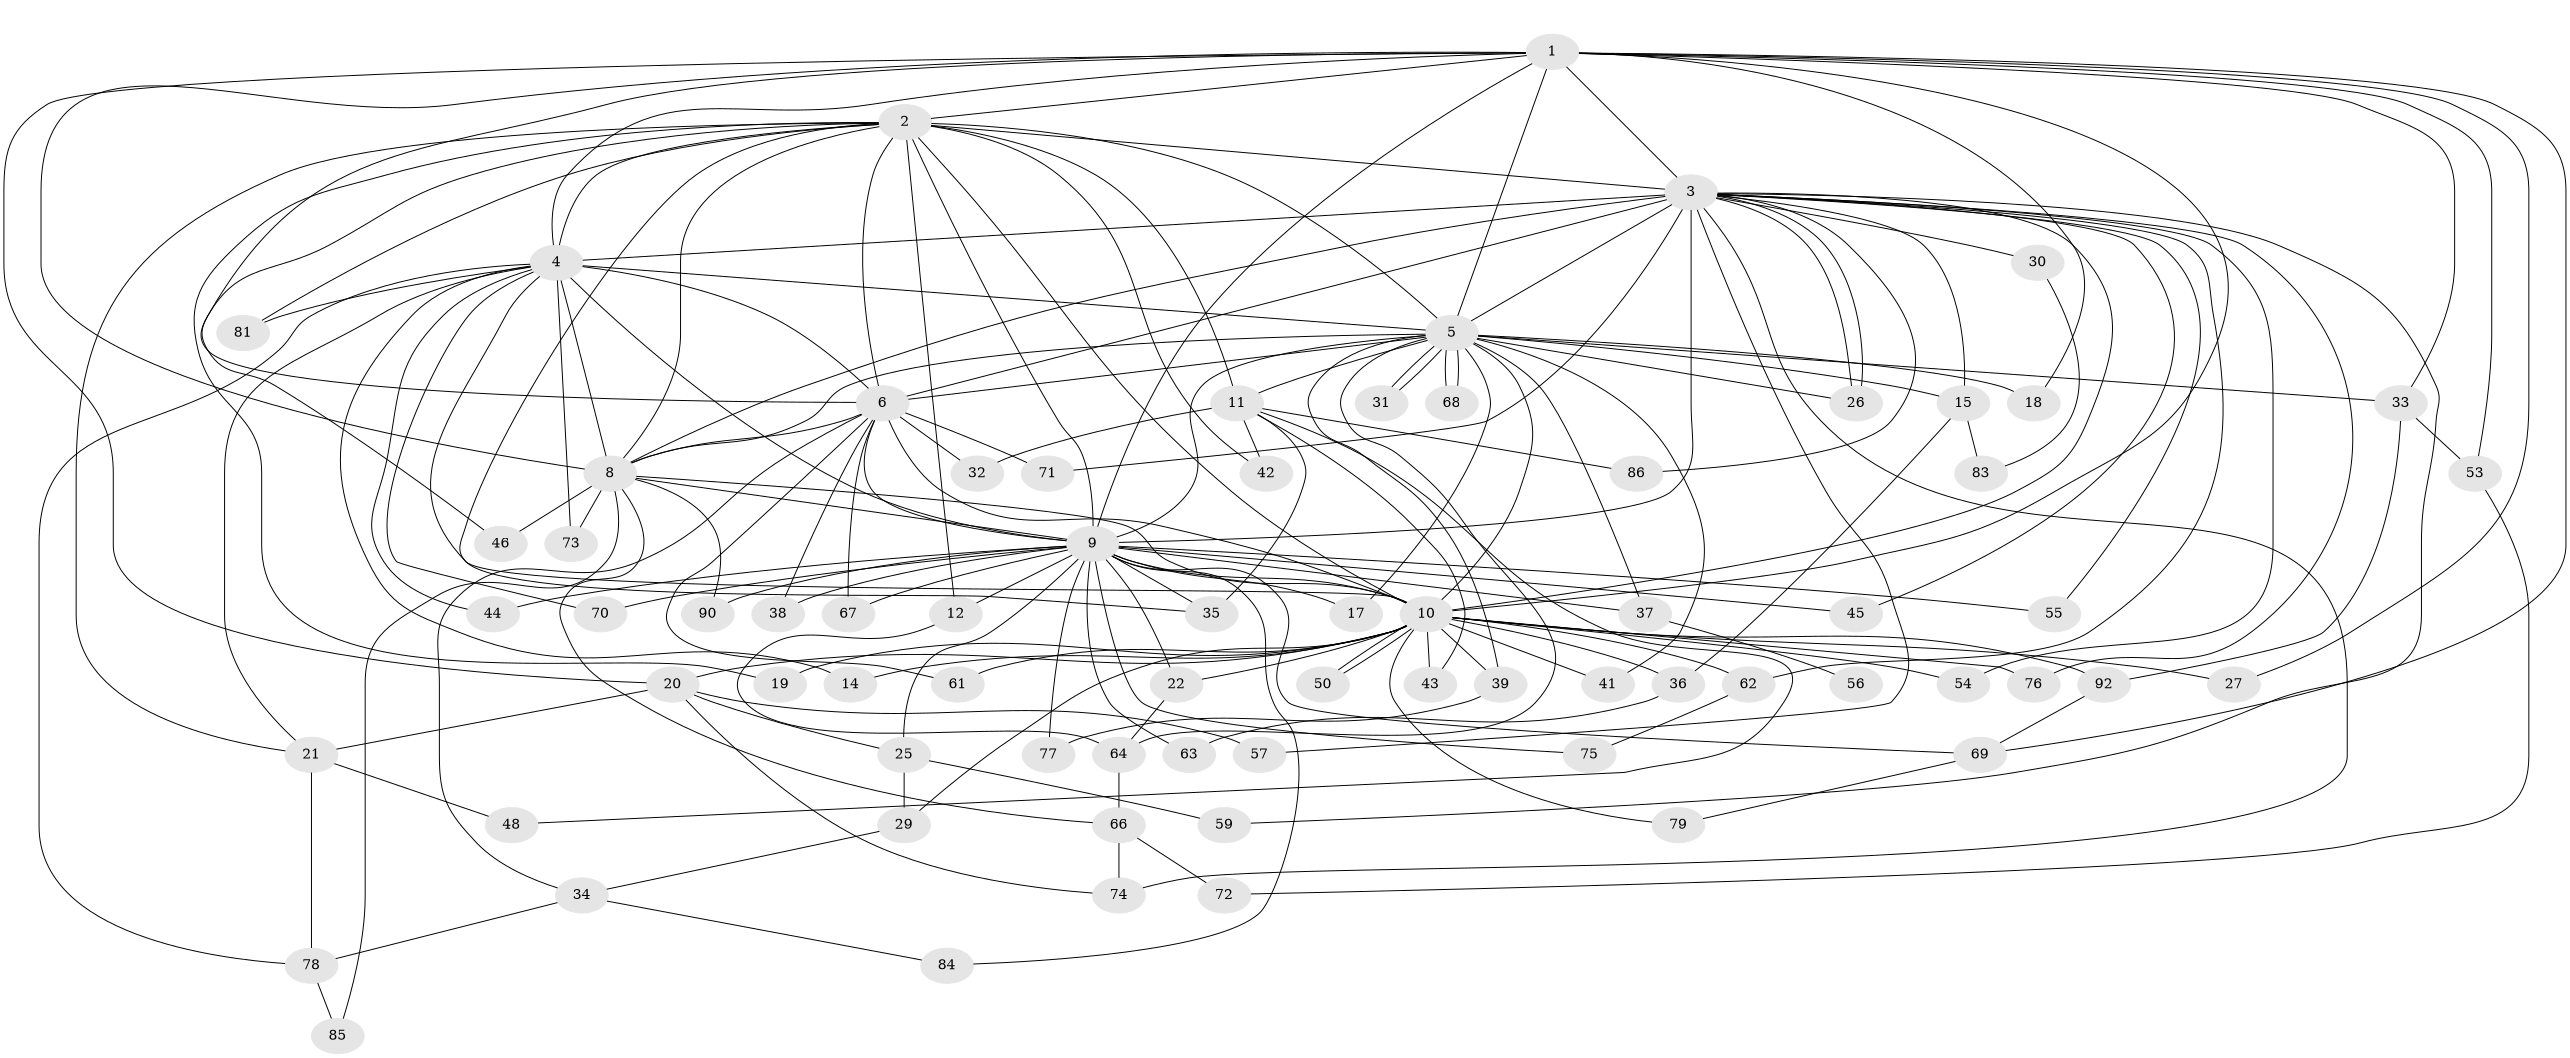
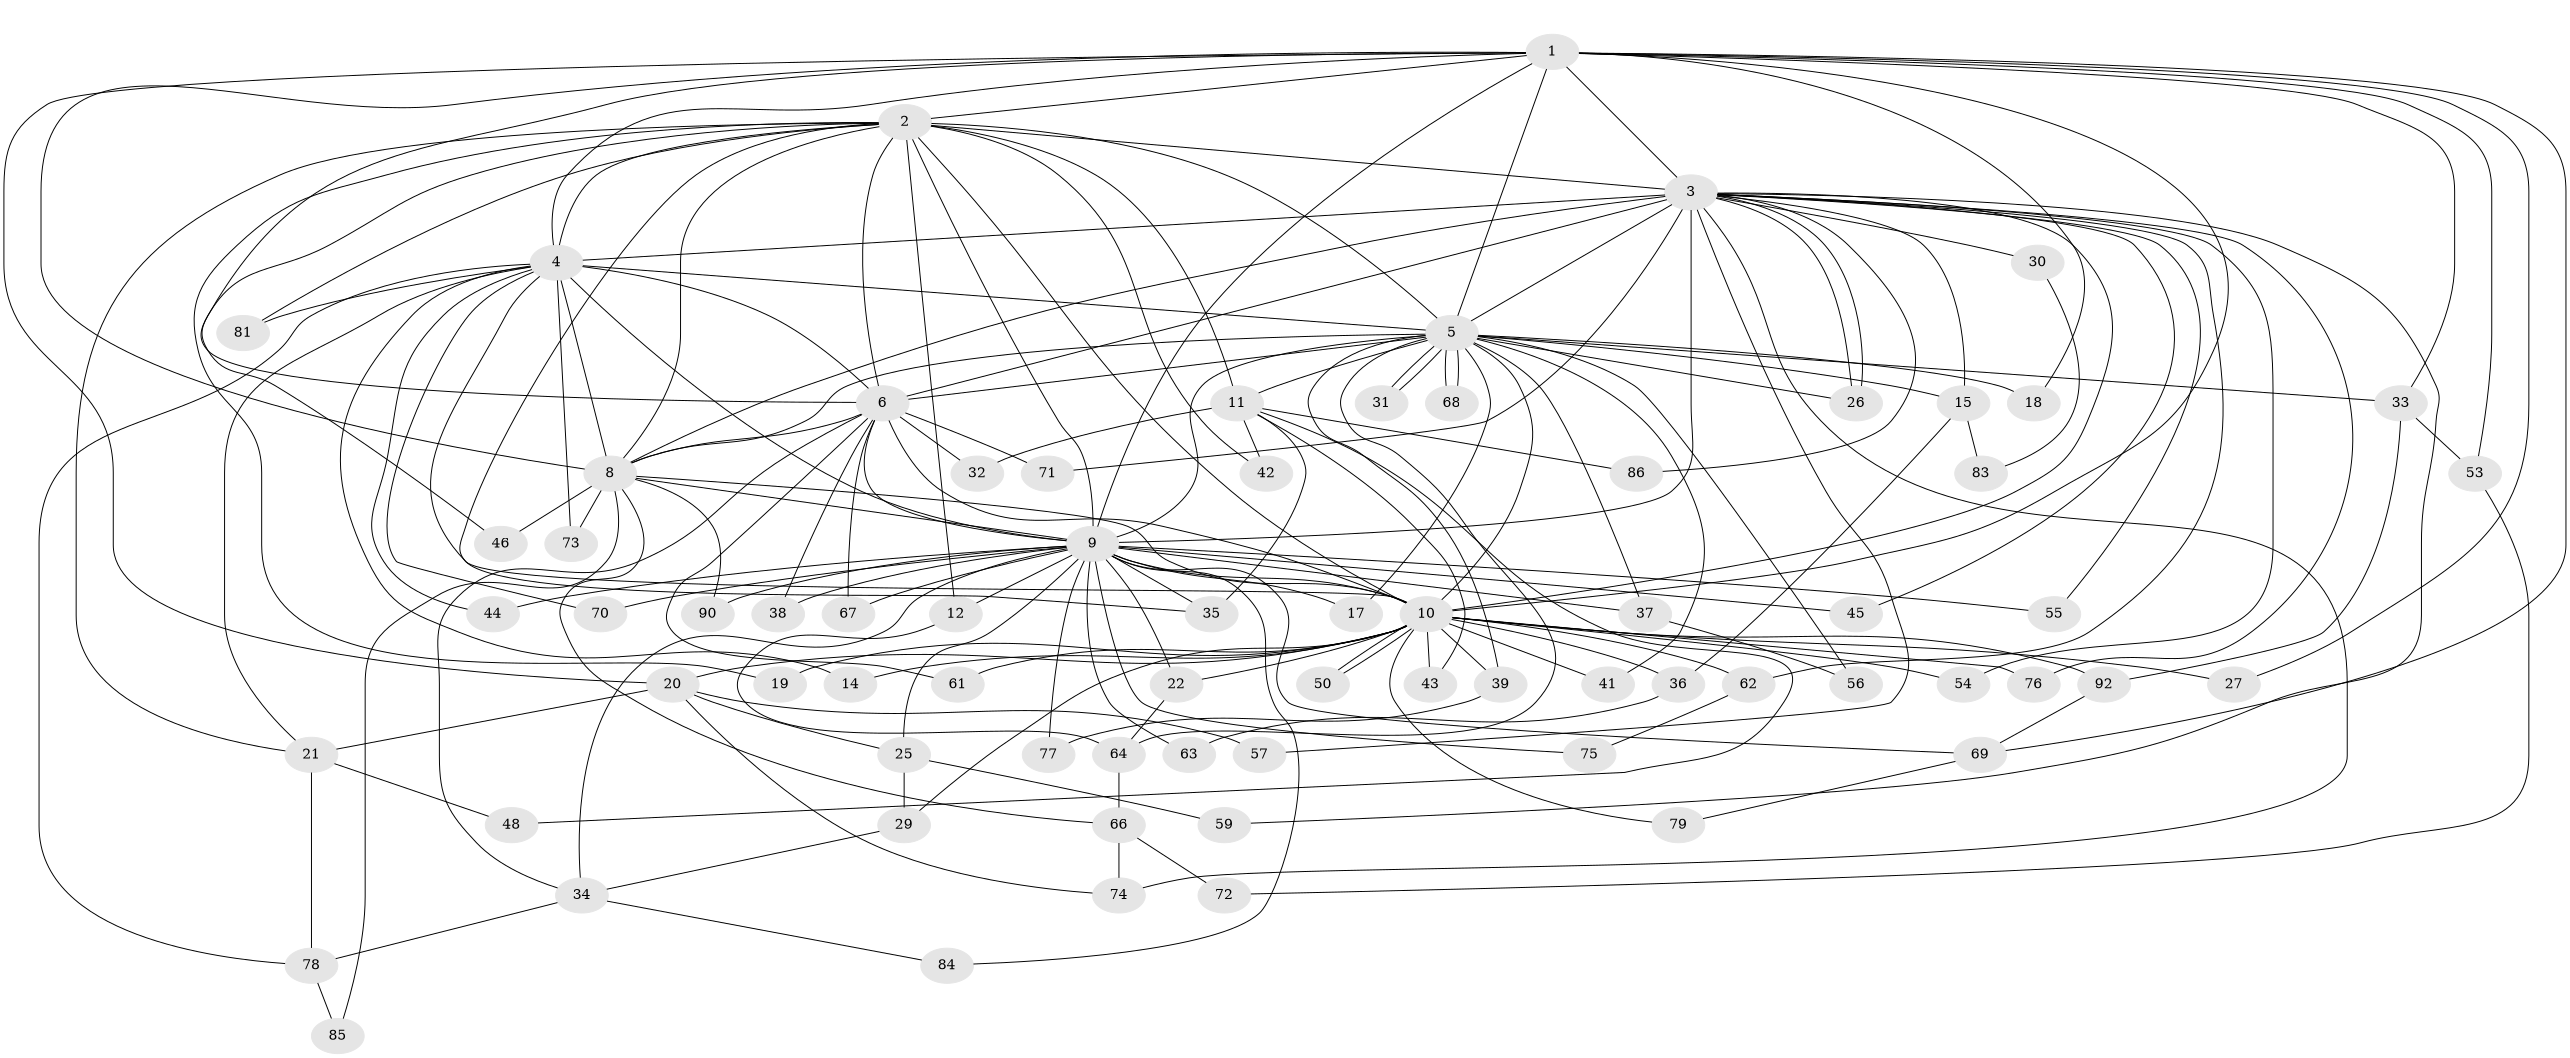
none -> (1680, 436)
none -> (749, 639)
